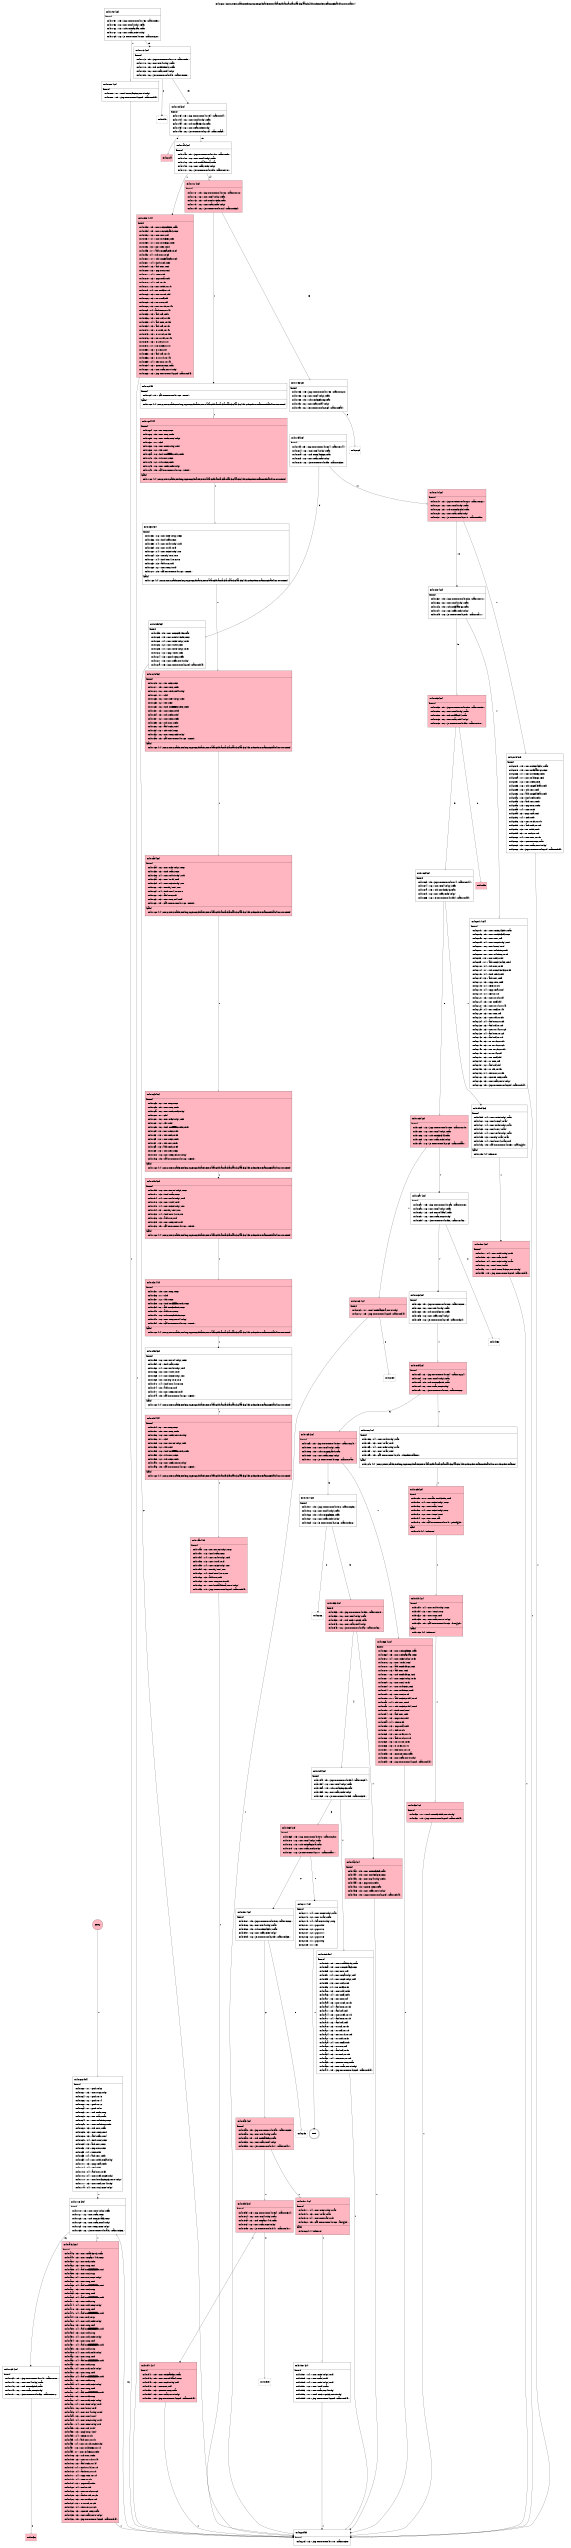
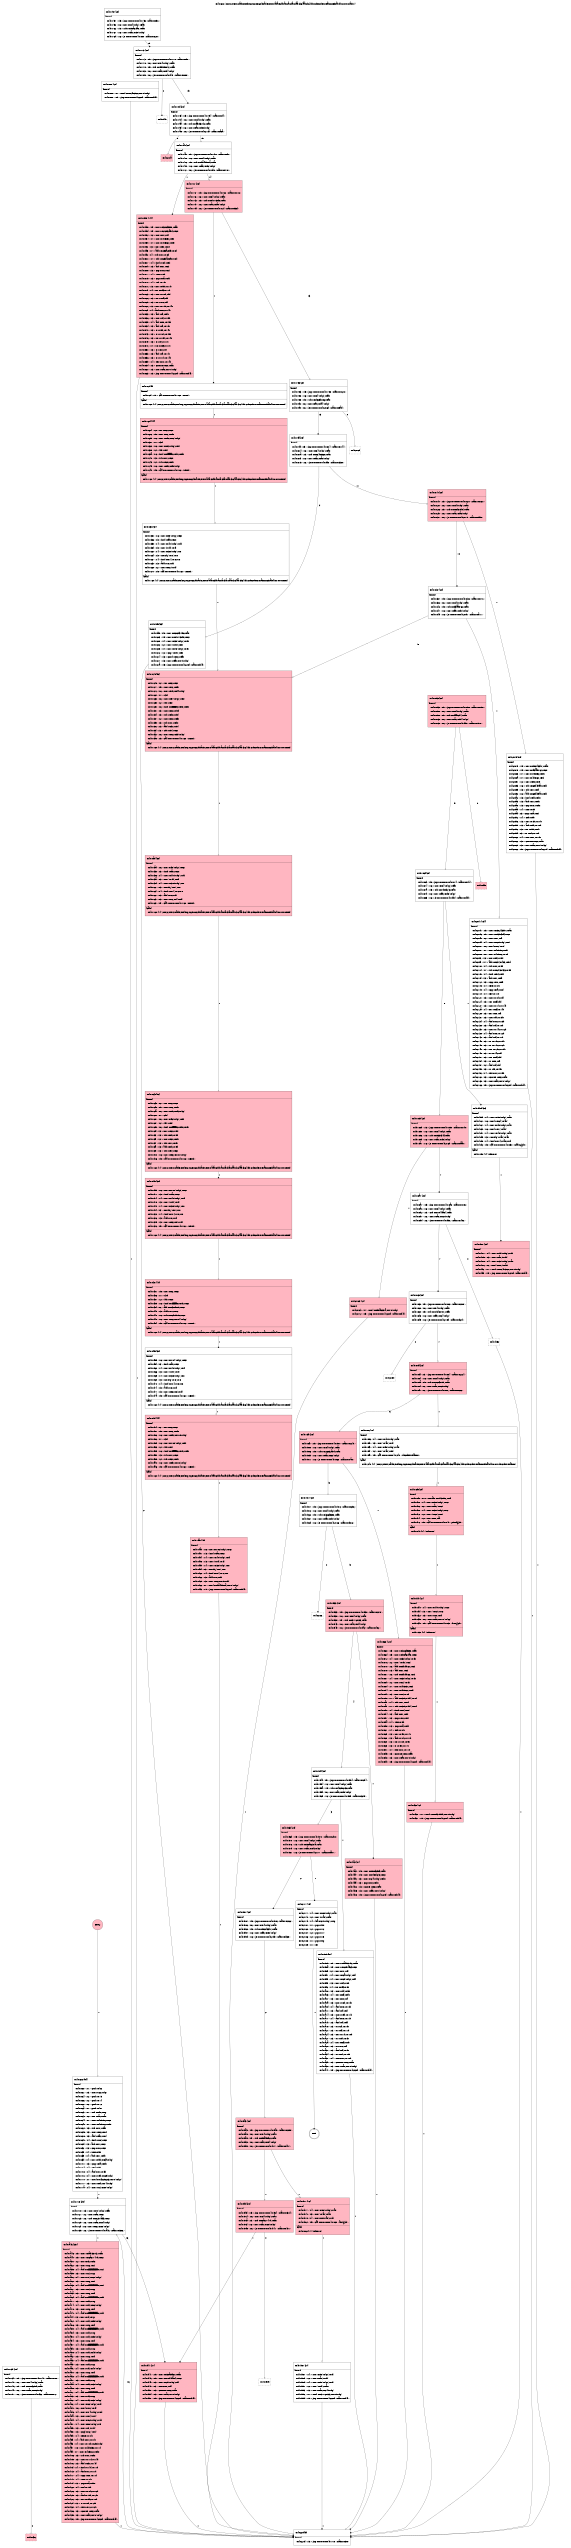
(131, 60) -> none
none -> (318, 422)
(457, 656) -> (361, 646)
(384, 1346) -> (408, 1348)
(218, 1412) -> (216, 1411)
(526, 1985) -> (520, 1989)
(302, 2134) -> none
(39, 2295) -> (148, 2296)
